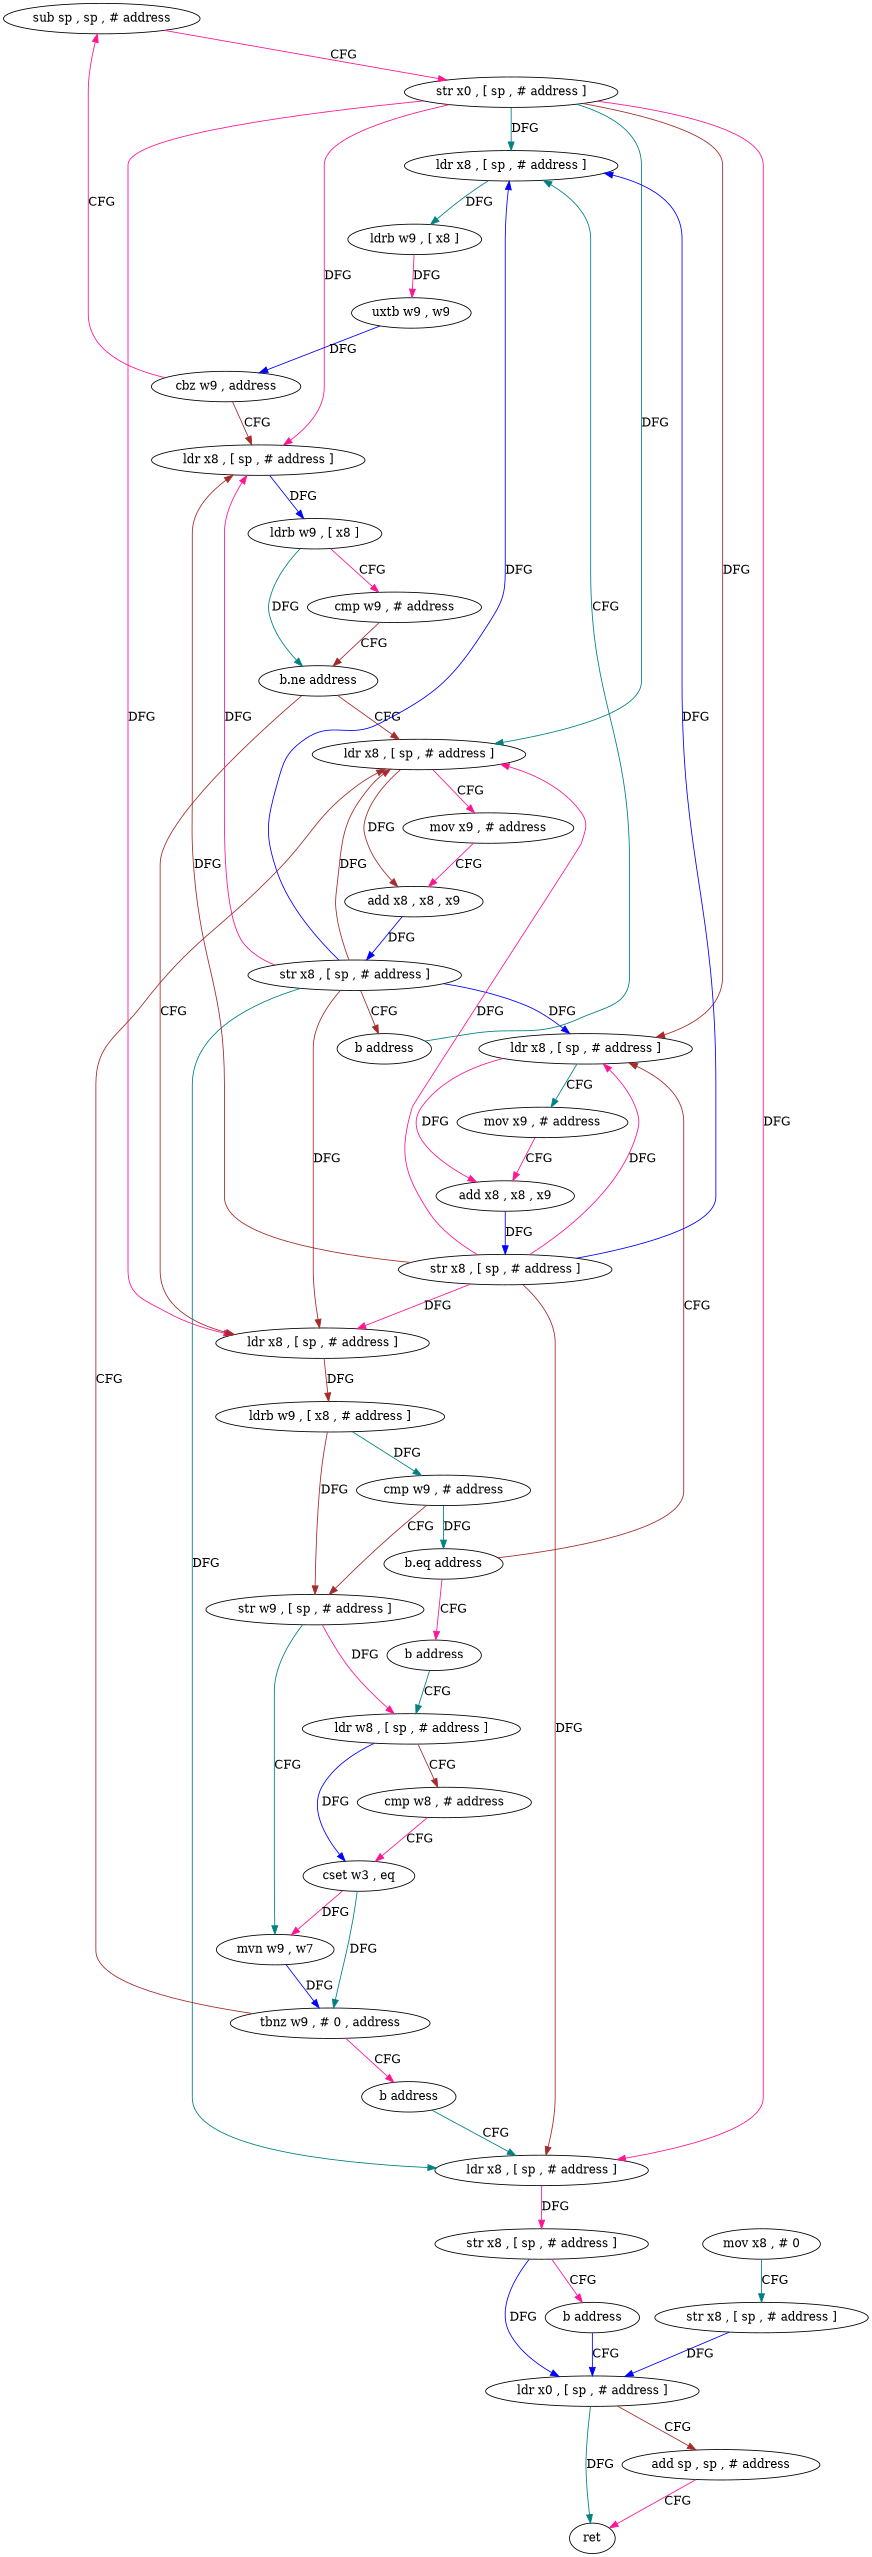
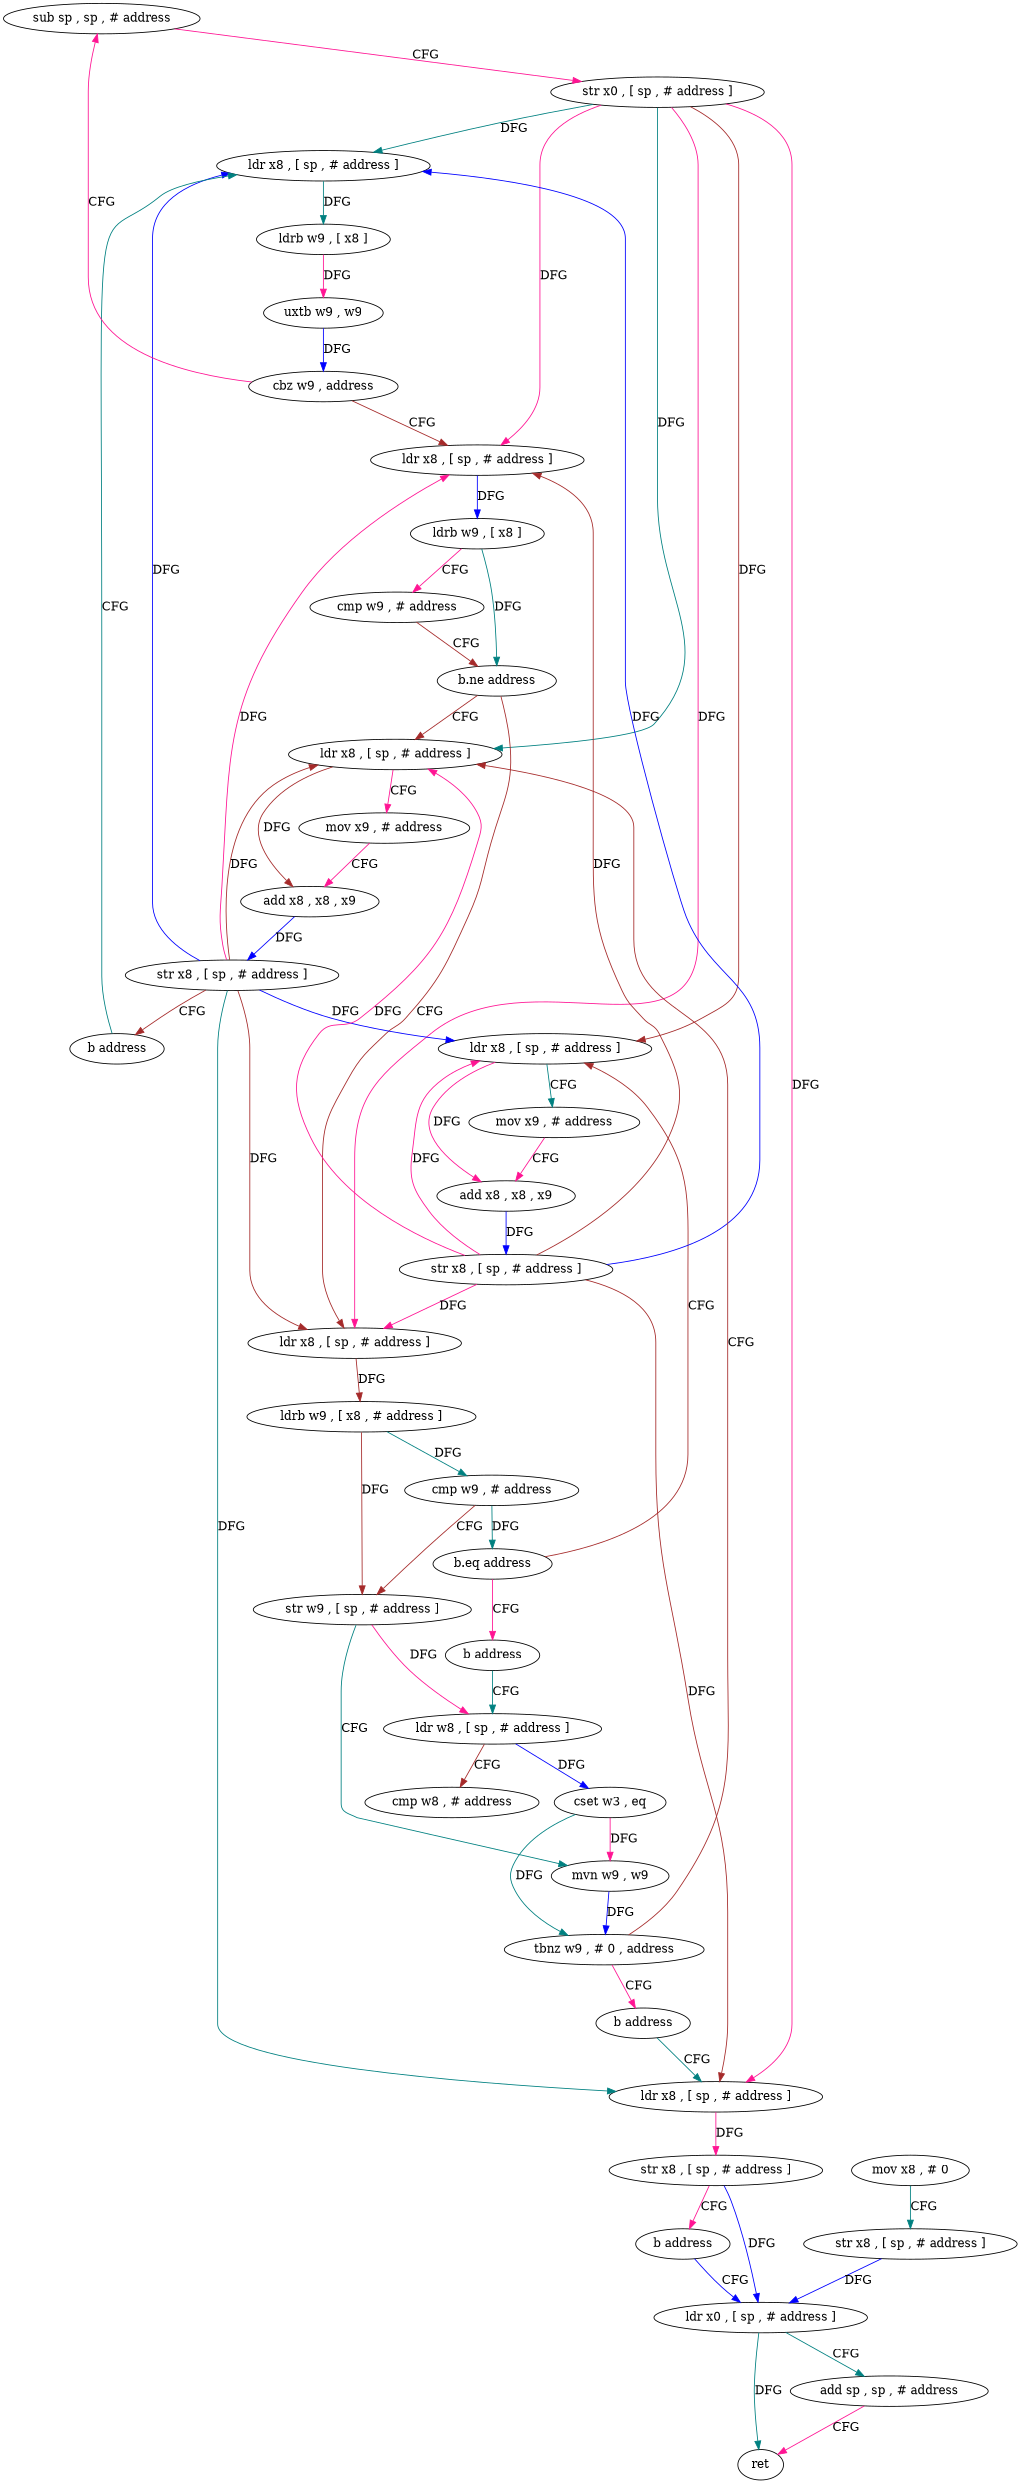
(405, 1837) -> none
(275, 1950) -> (610, 1876)
(653, 2426) -> (821, 2352)
